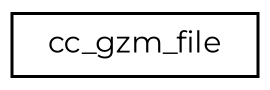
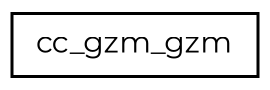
(135, 45) -> (135, 45)
